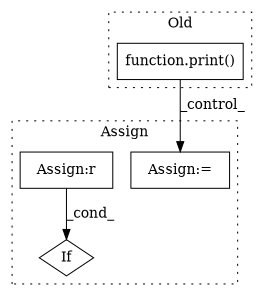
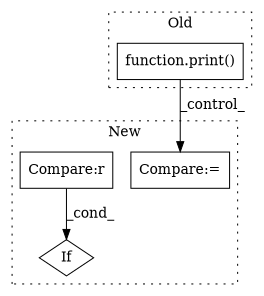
(125, 132) -> (125, 132)
(66, 170) -> (66, 170)
(180, 170) -> (180, 170)
